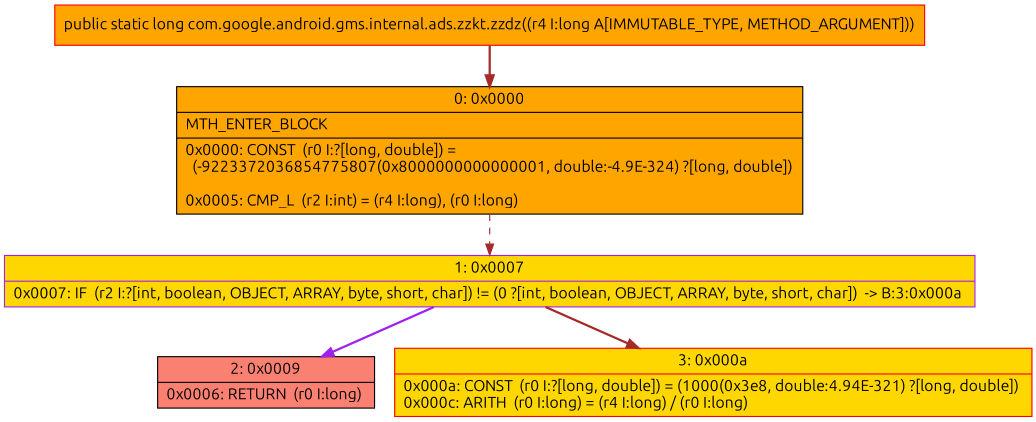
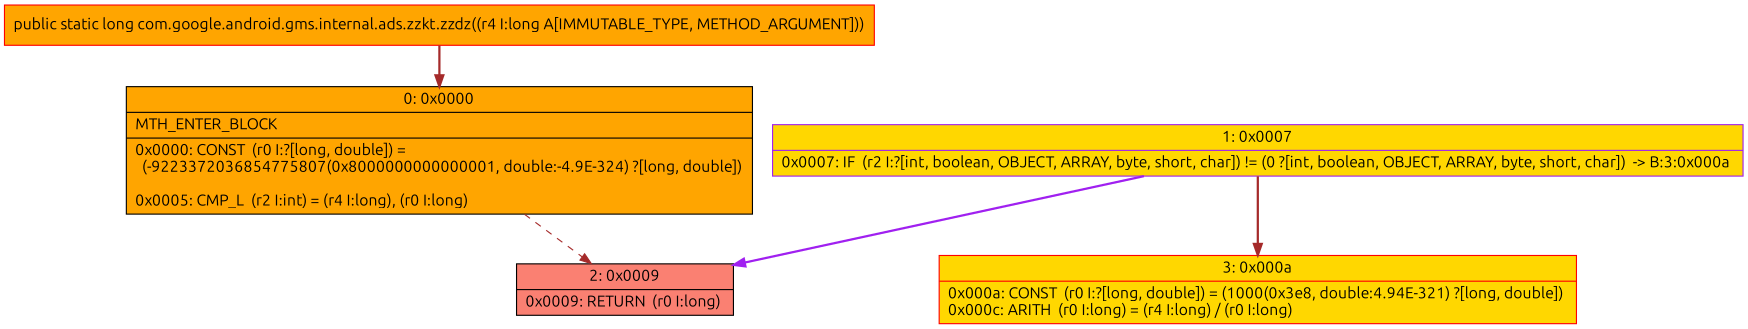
(490, 229) -> (553, 236)
(266, 395) -> (625, 302)
